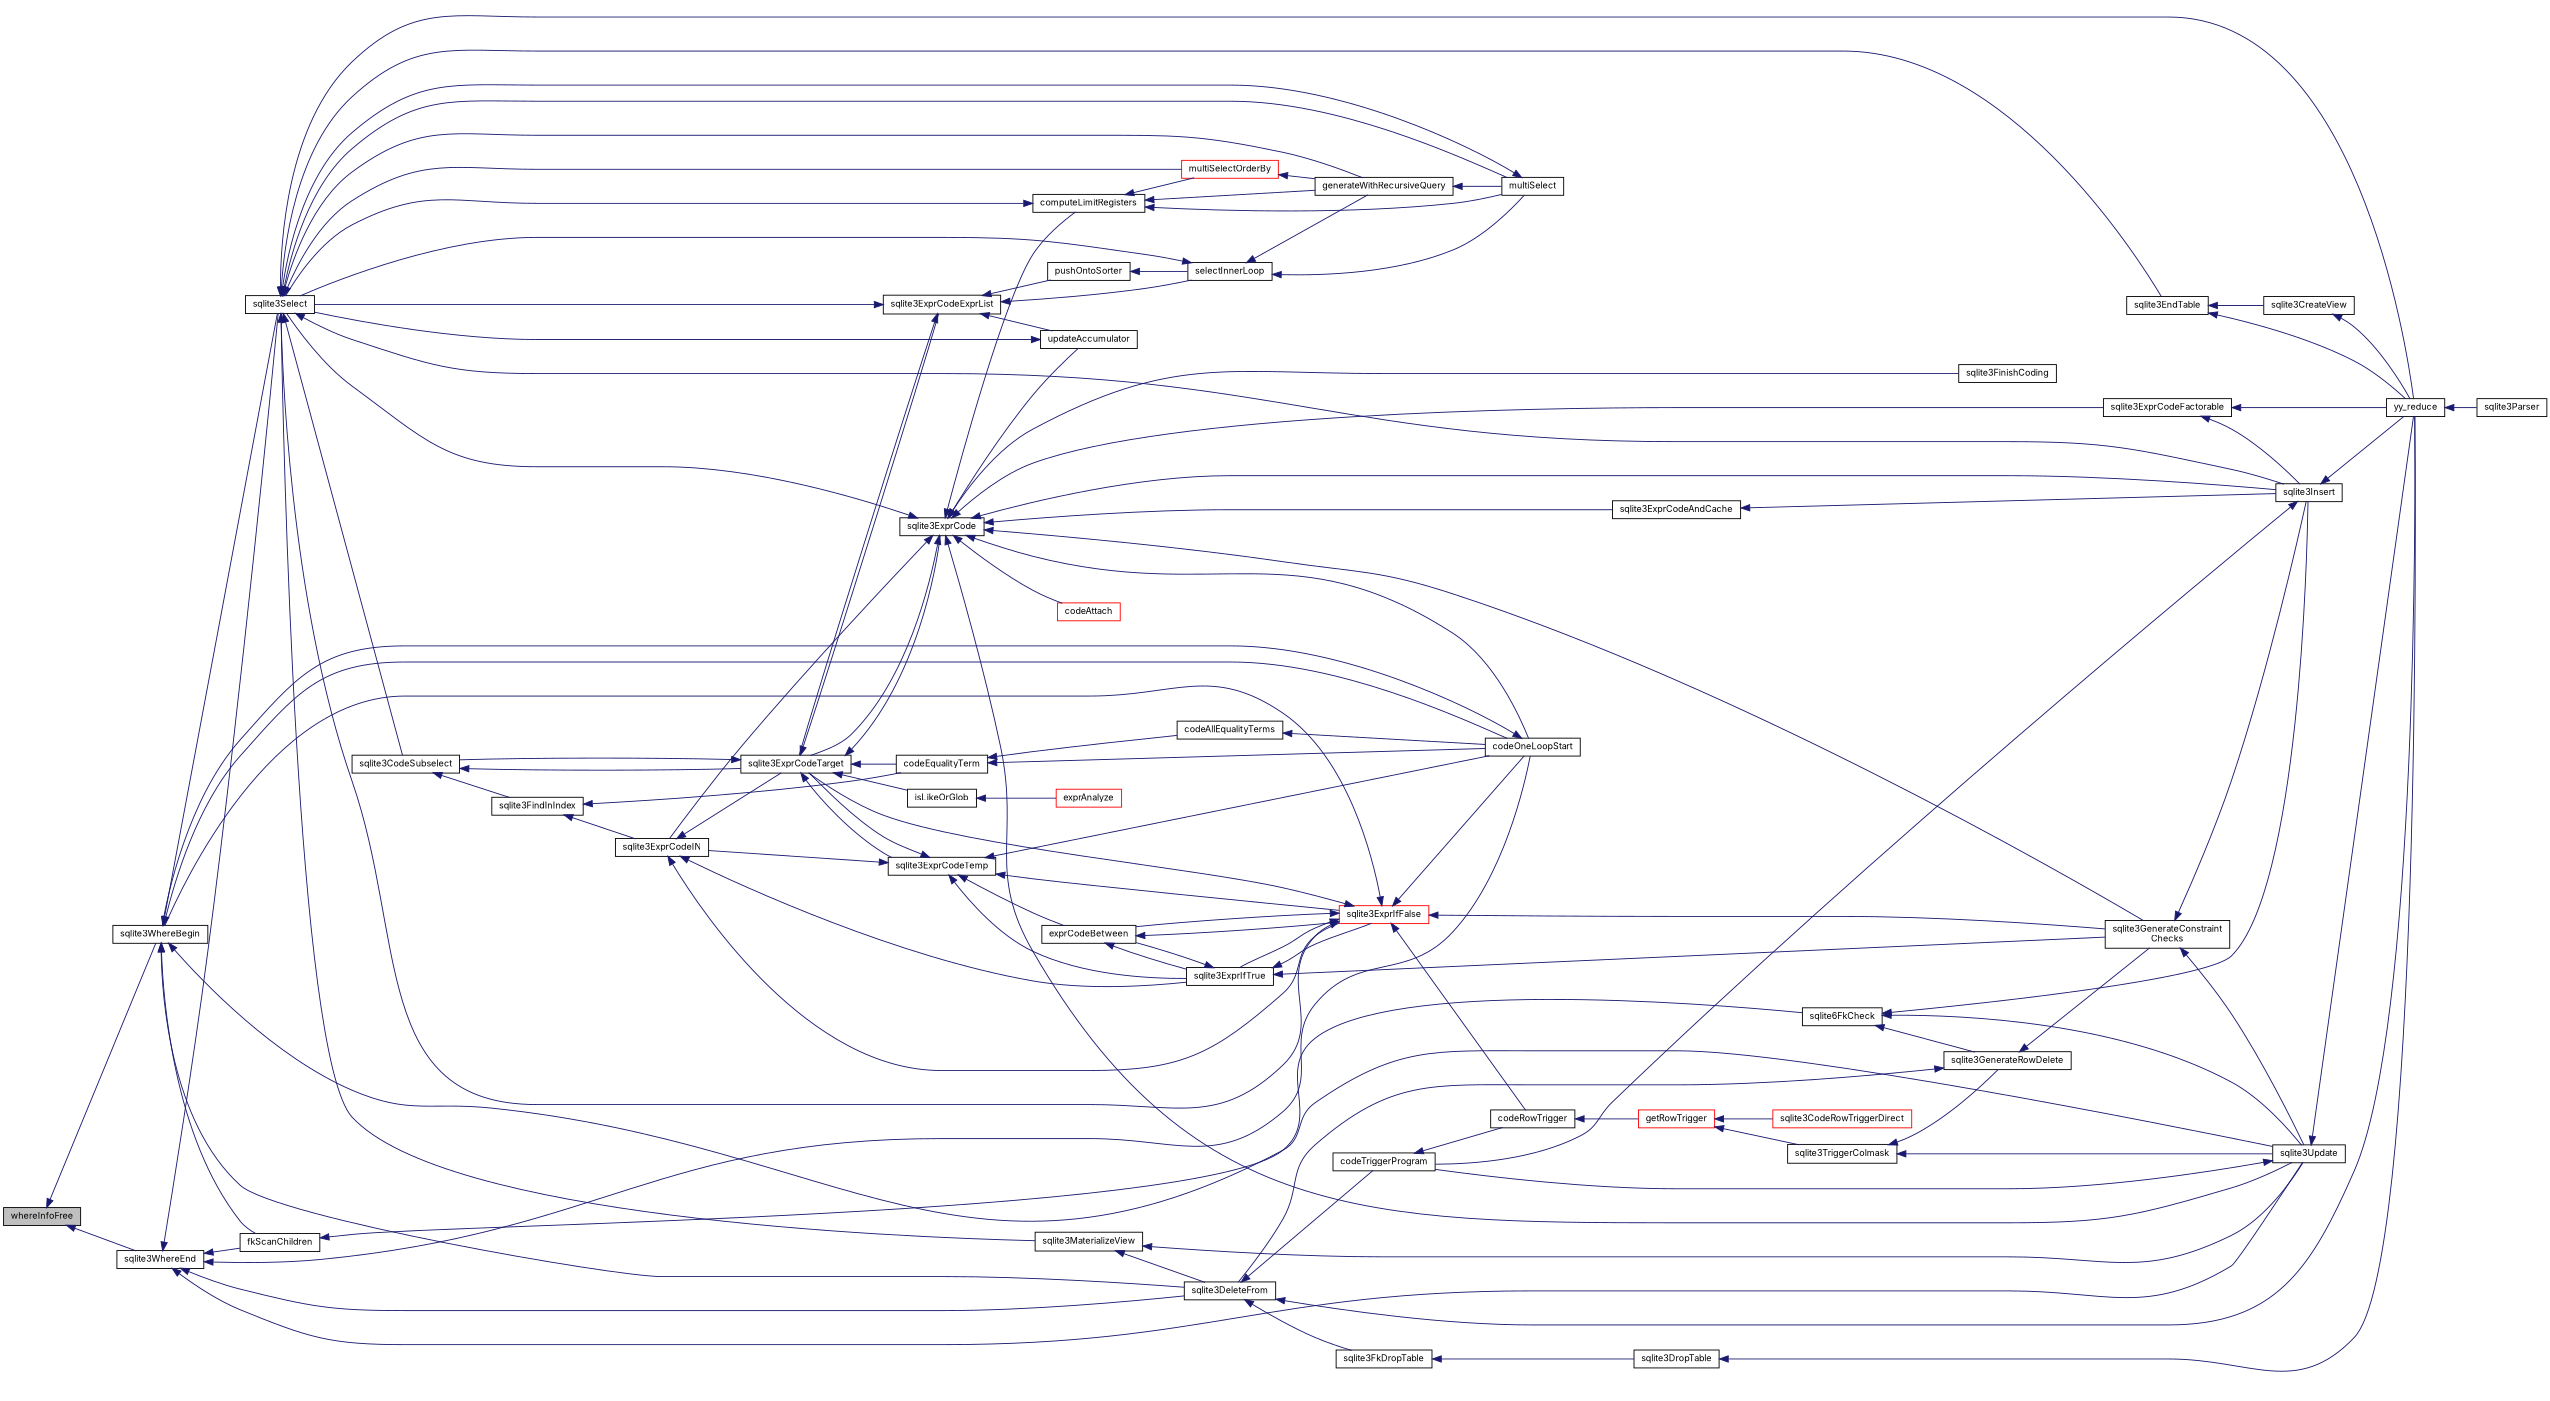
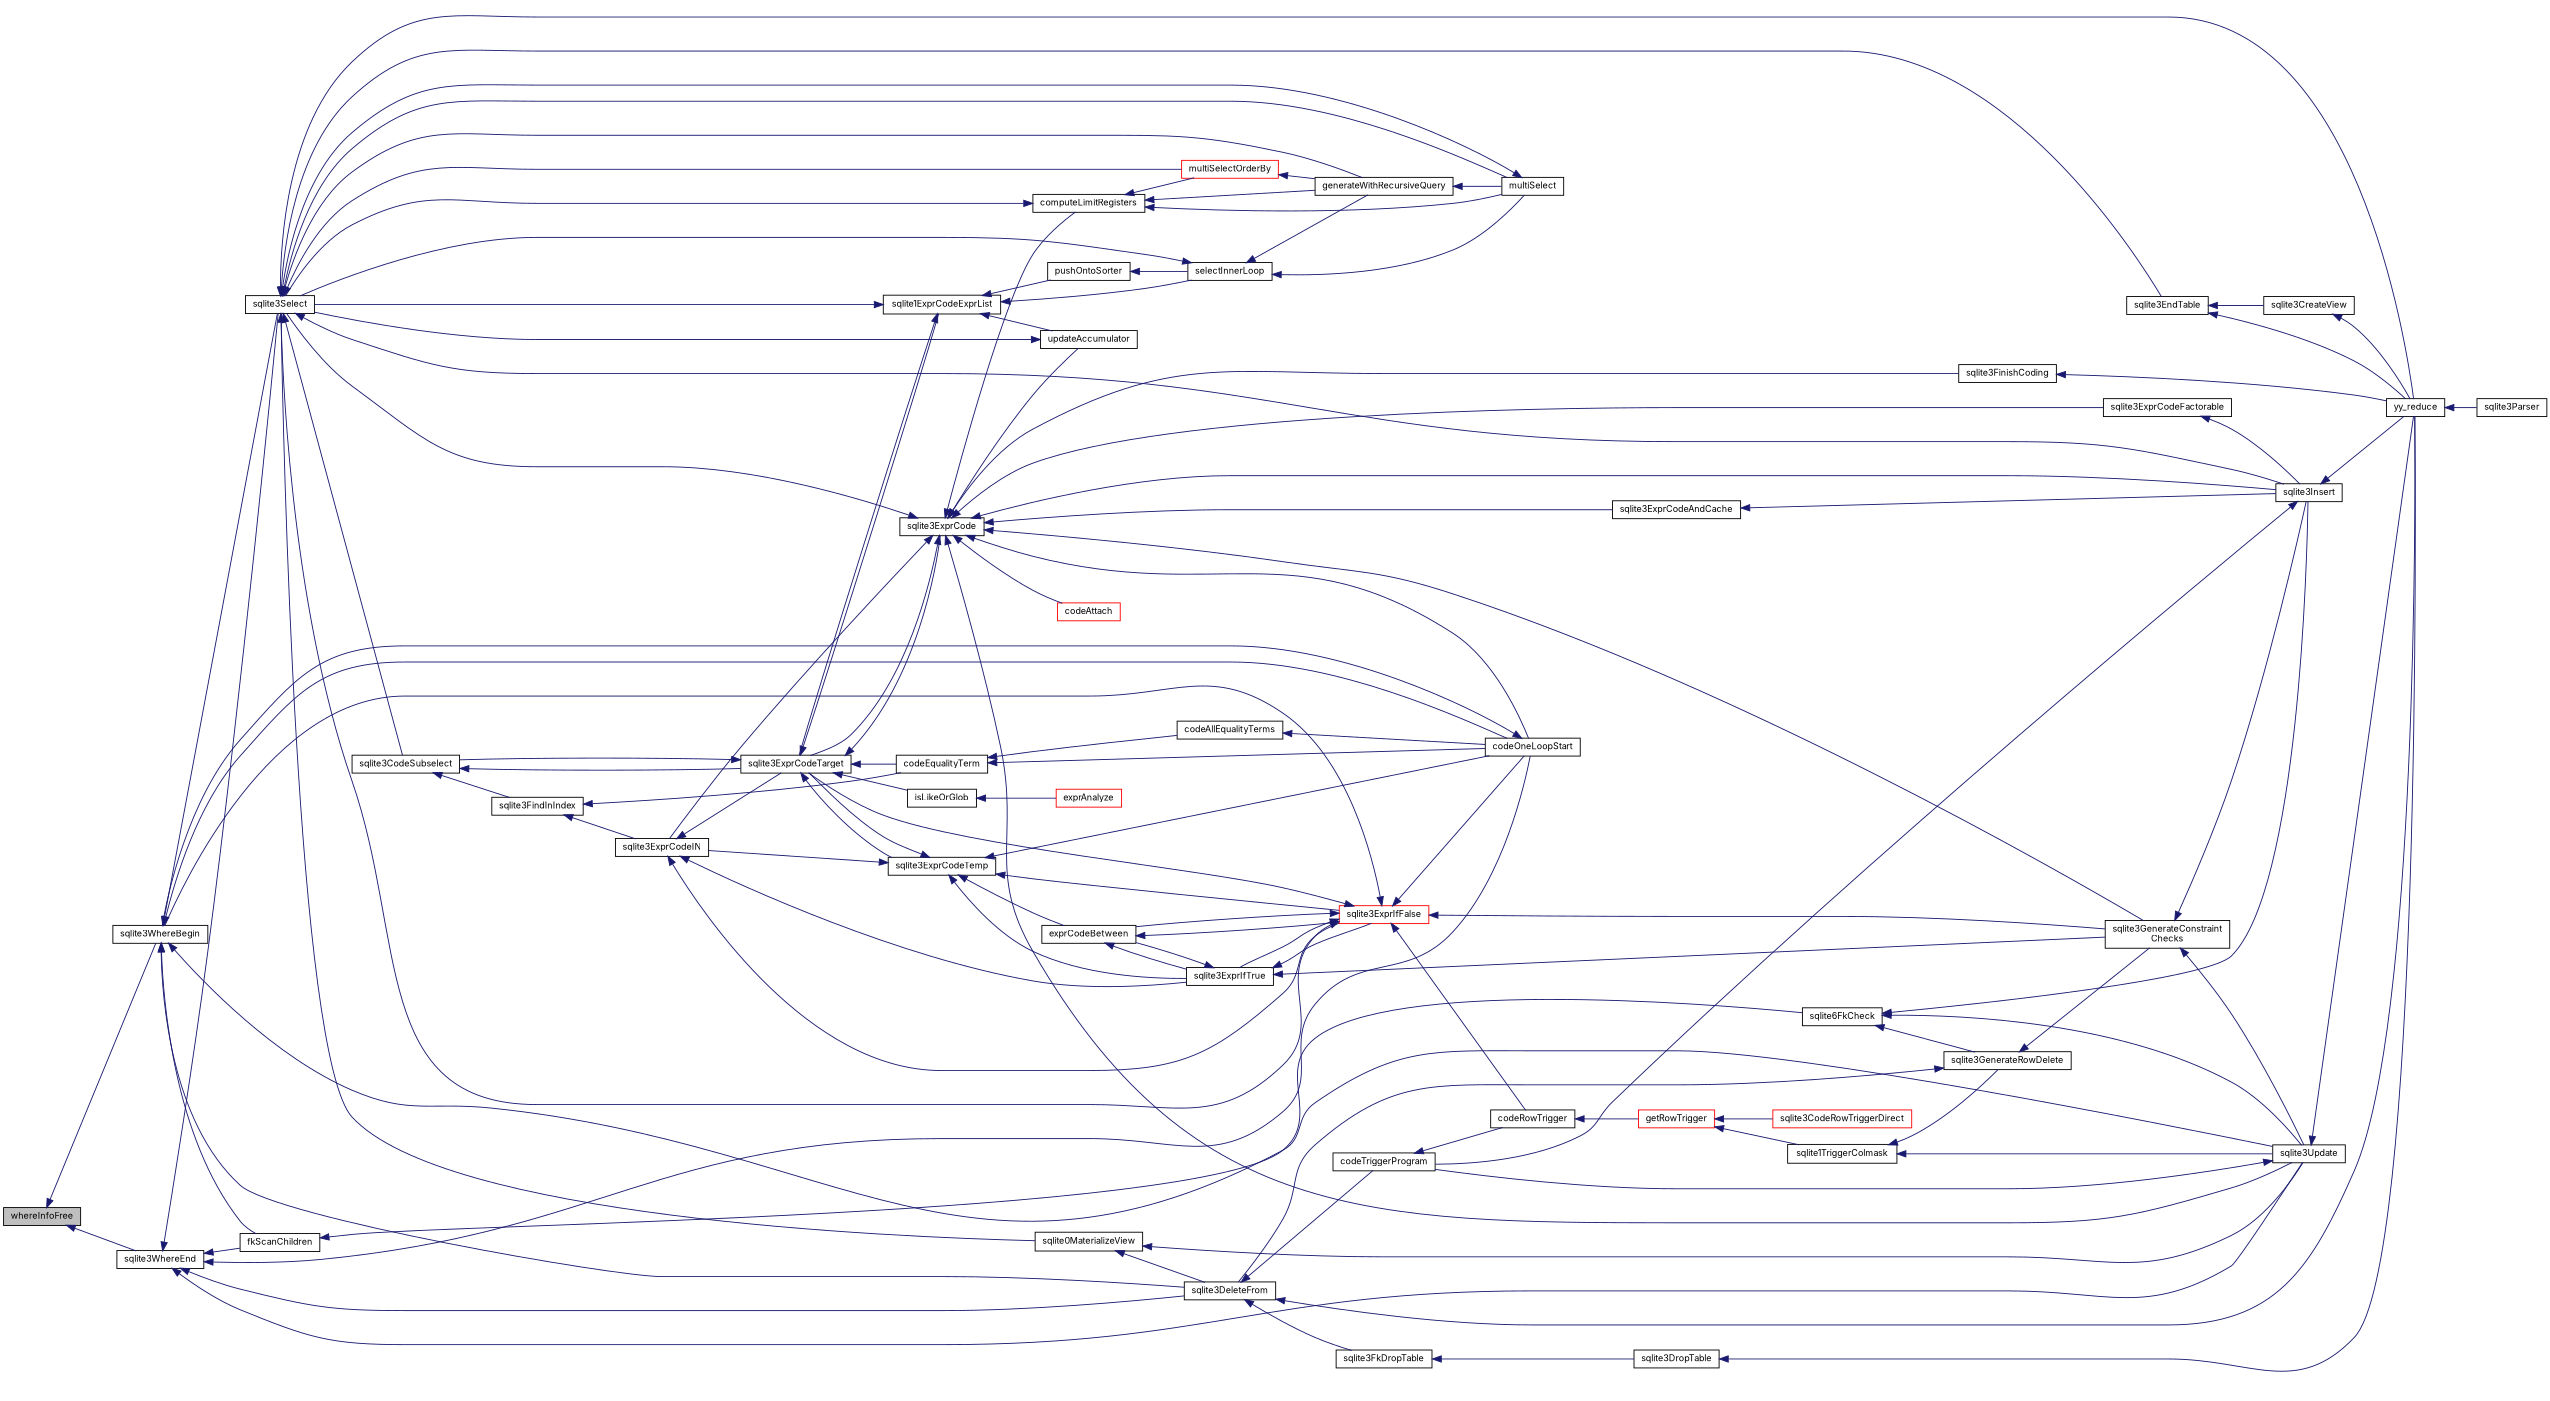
(942, 305) -> (942, 305)
(2314, 408) -> (2227, 382)
(1842, 1154) -> (1842, 1154)
(1089, 1242) -> (1089, 1242)
